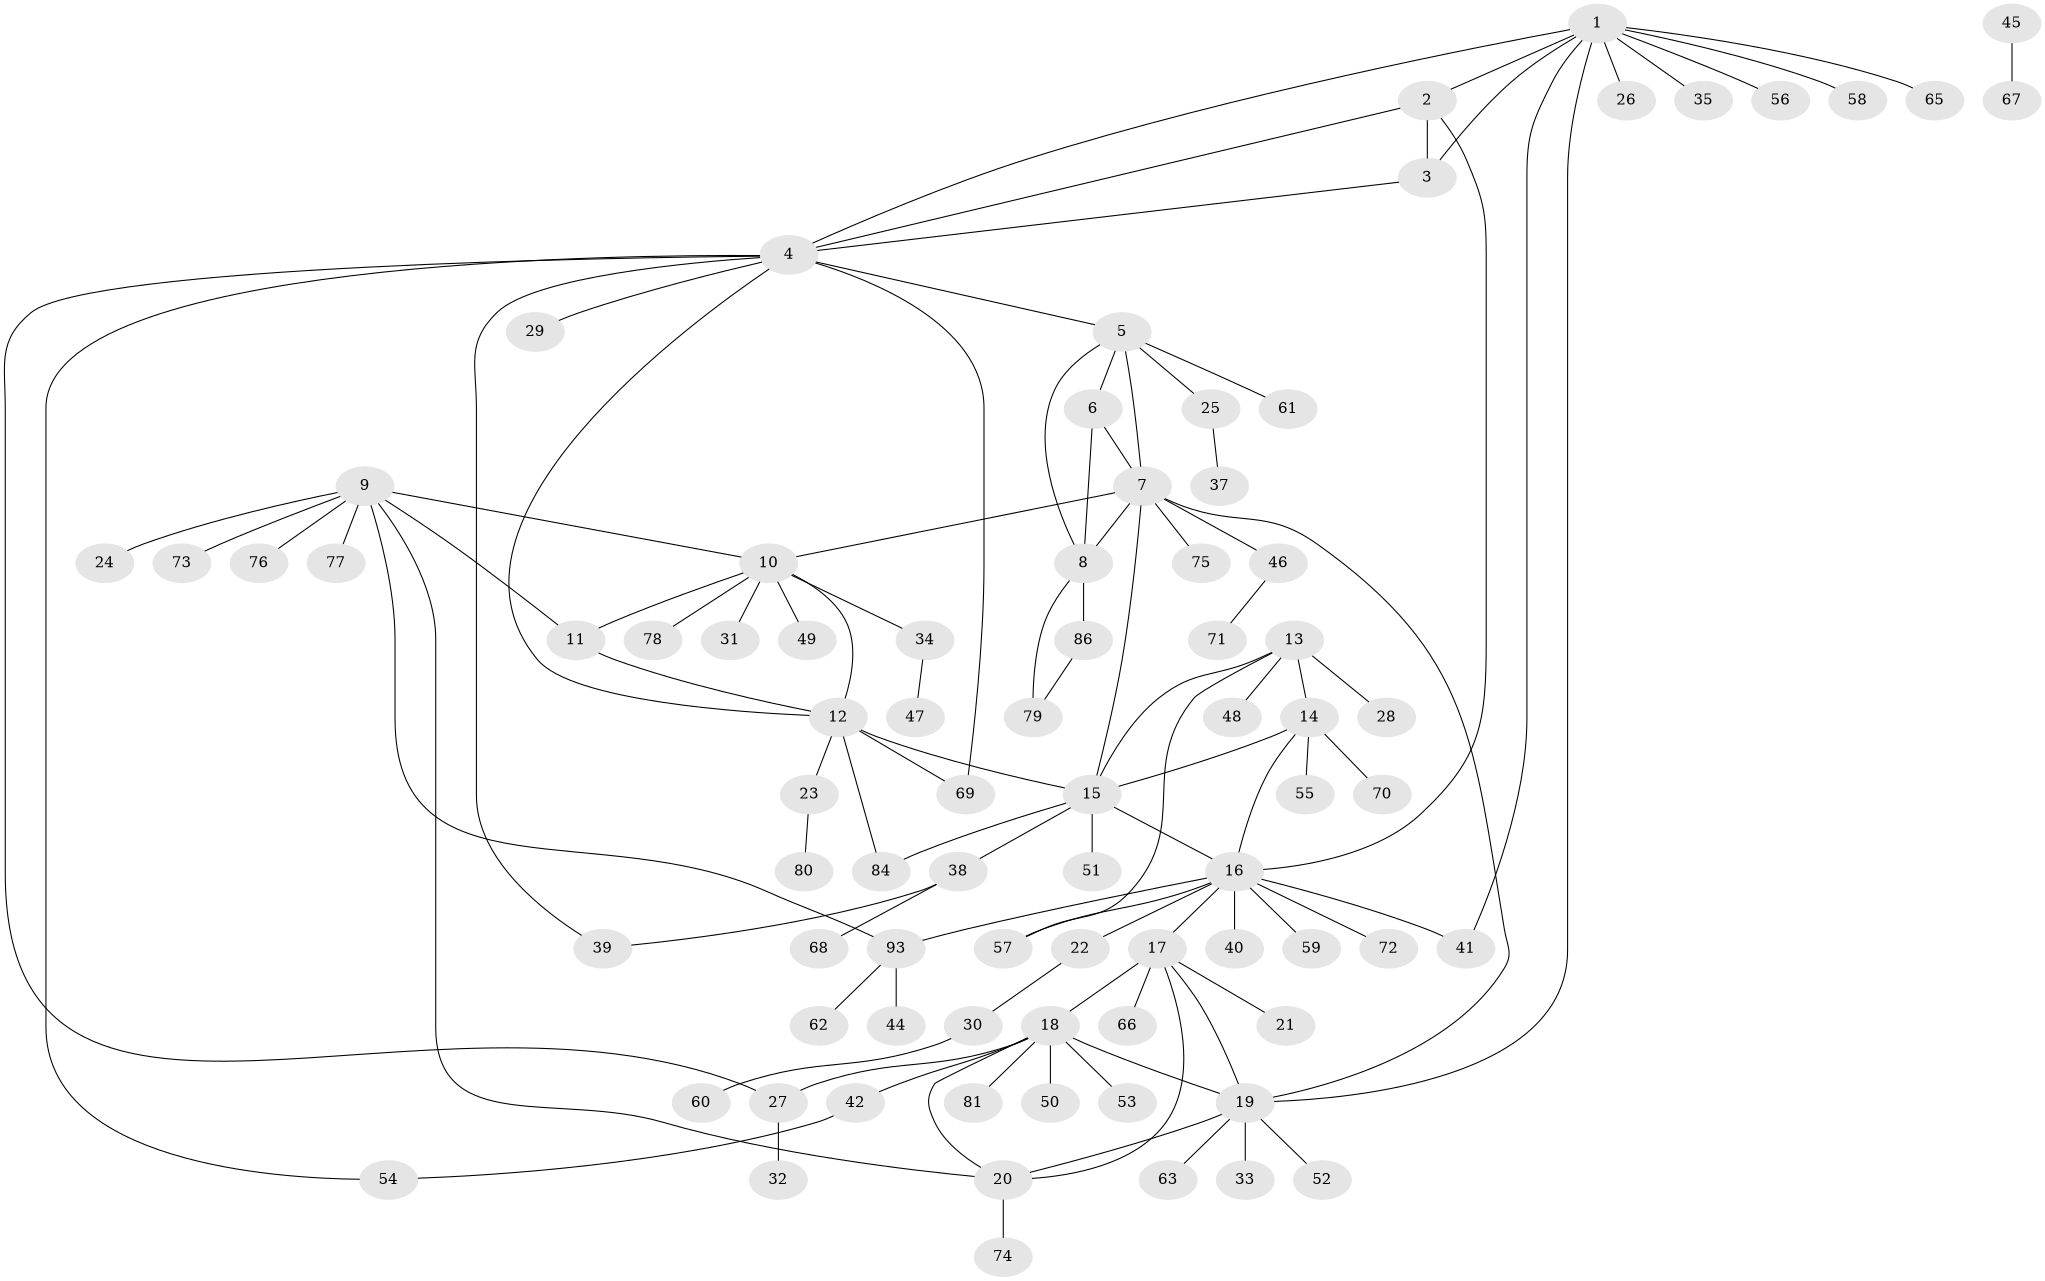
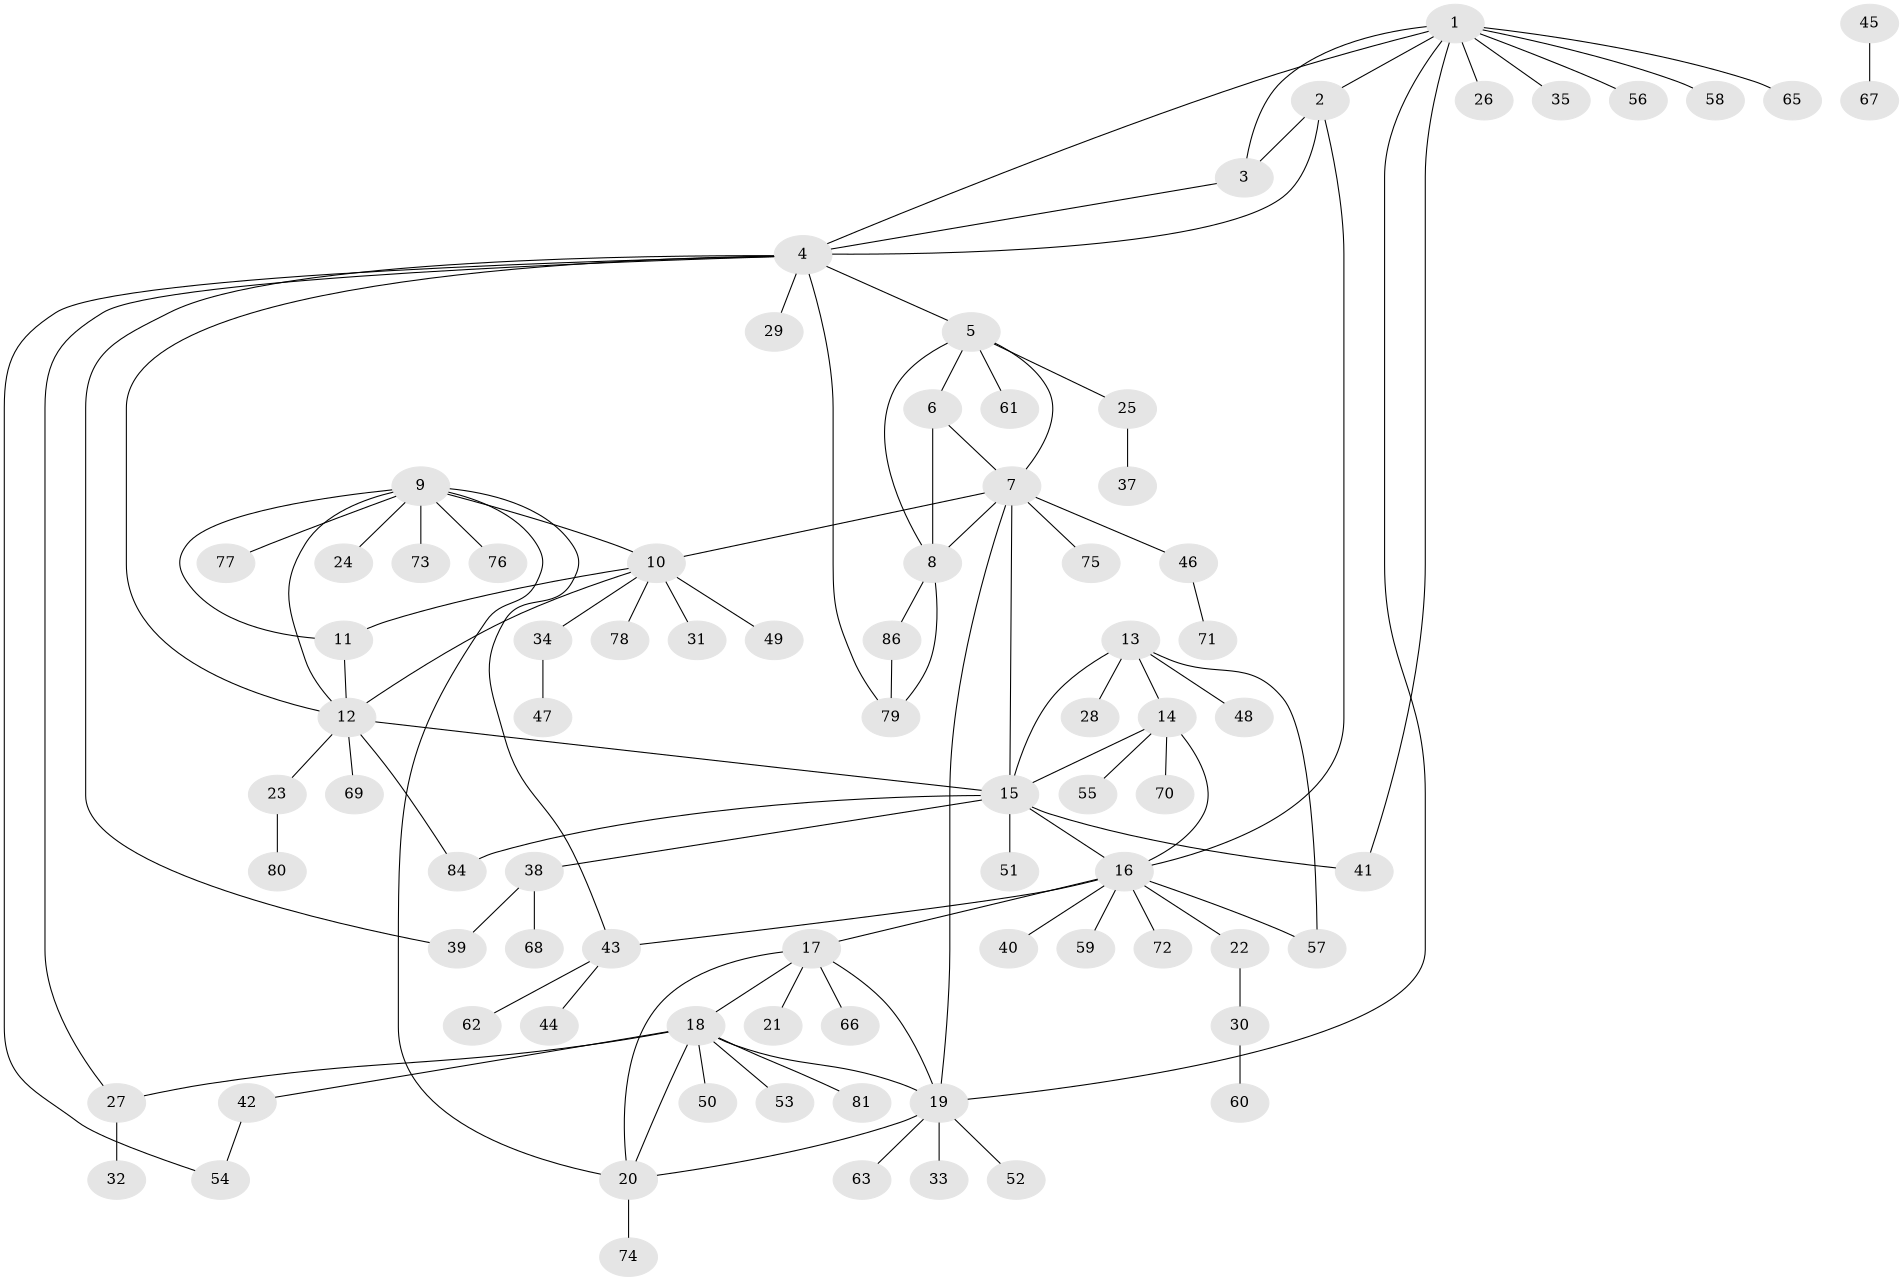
(984, 473) -> (833, 491)
none -> (291, 574)
(1353, 905) -> (1190, 847)
(896, 949) -> (611, 949)
